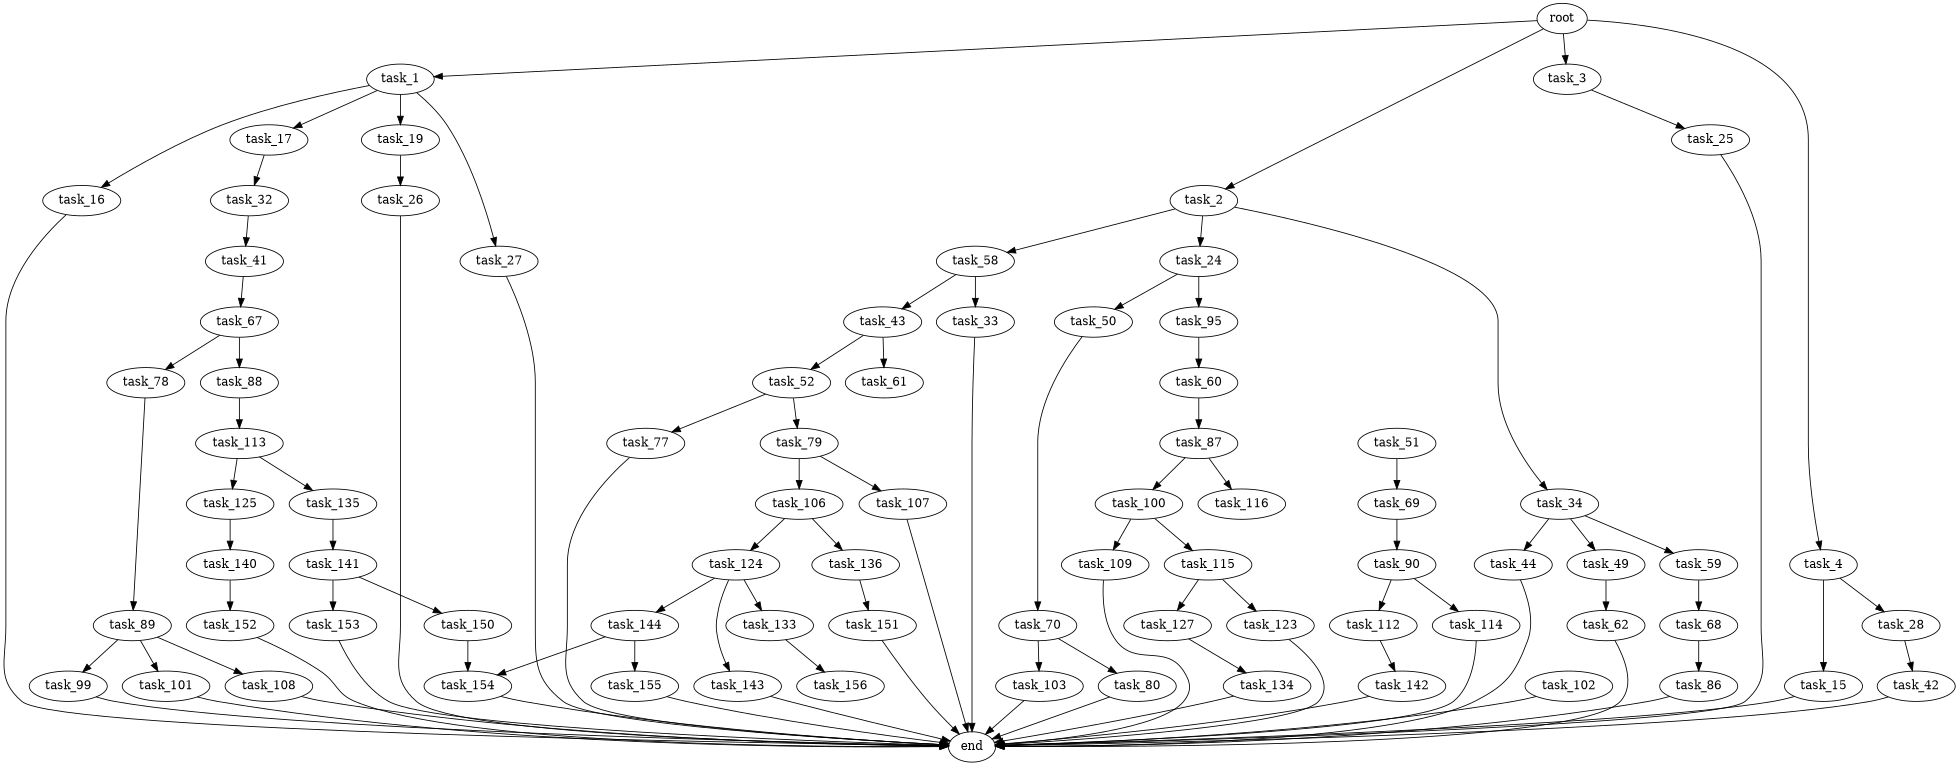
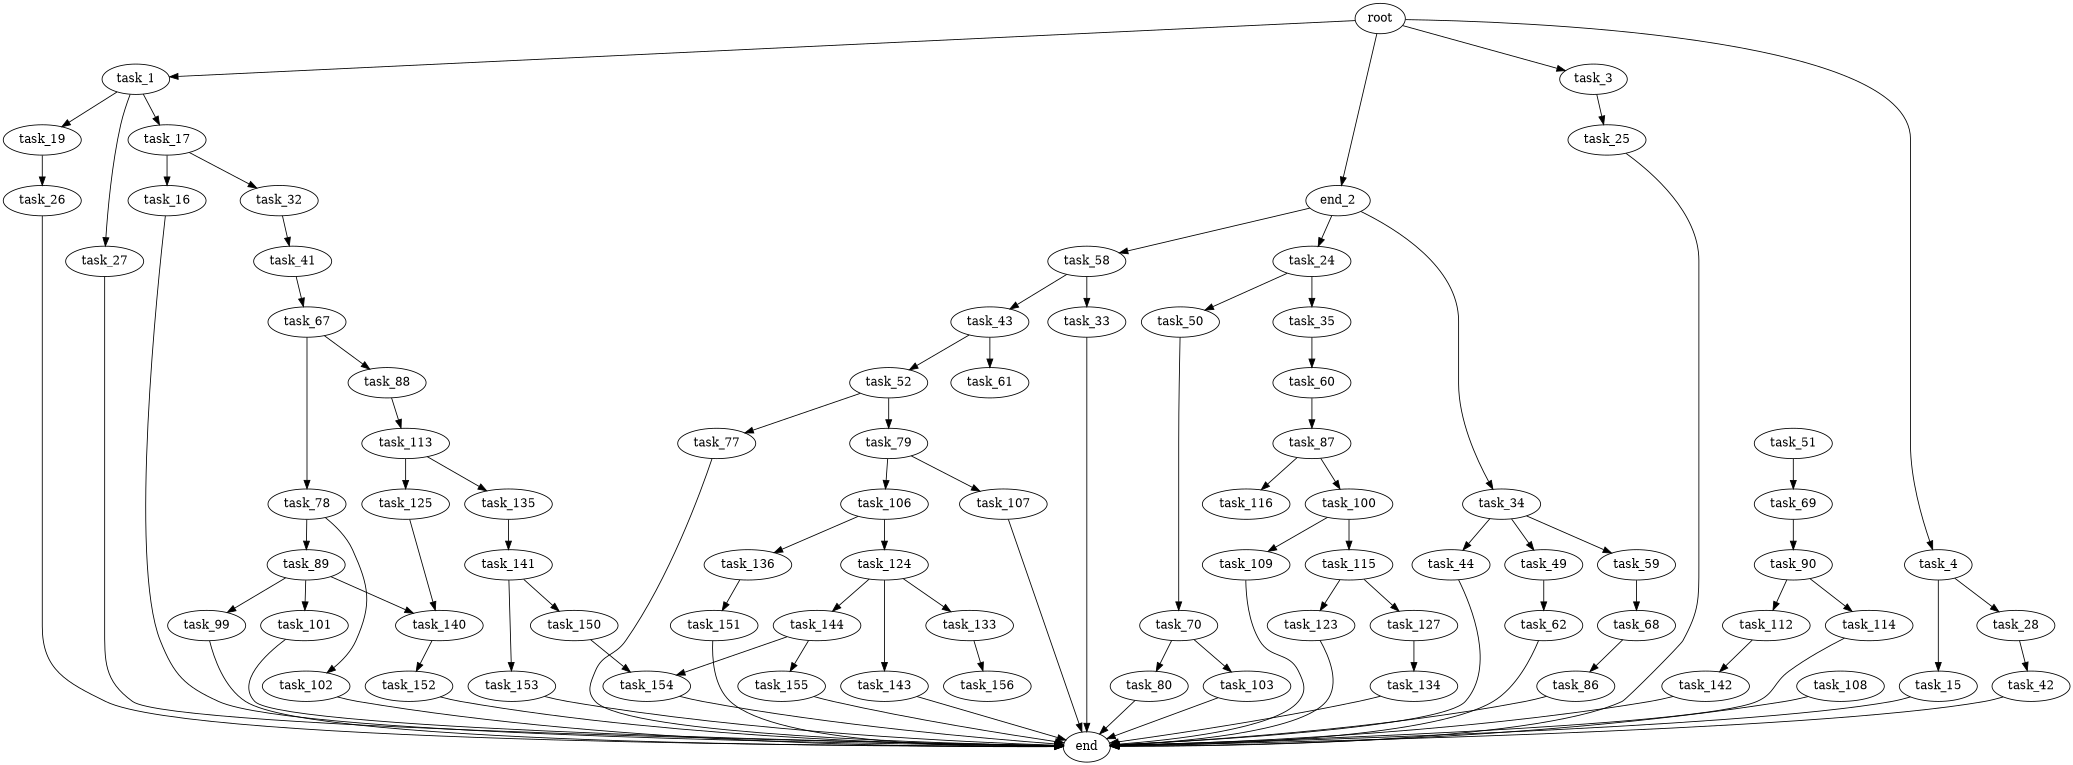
(234, 121) -> (167, 166)
(1204, 201) -> (1338, 201)
(1199, 322) -> (1312, 322)
none -> (365, 583)
(196, 654) -> (372, 595)
